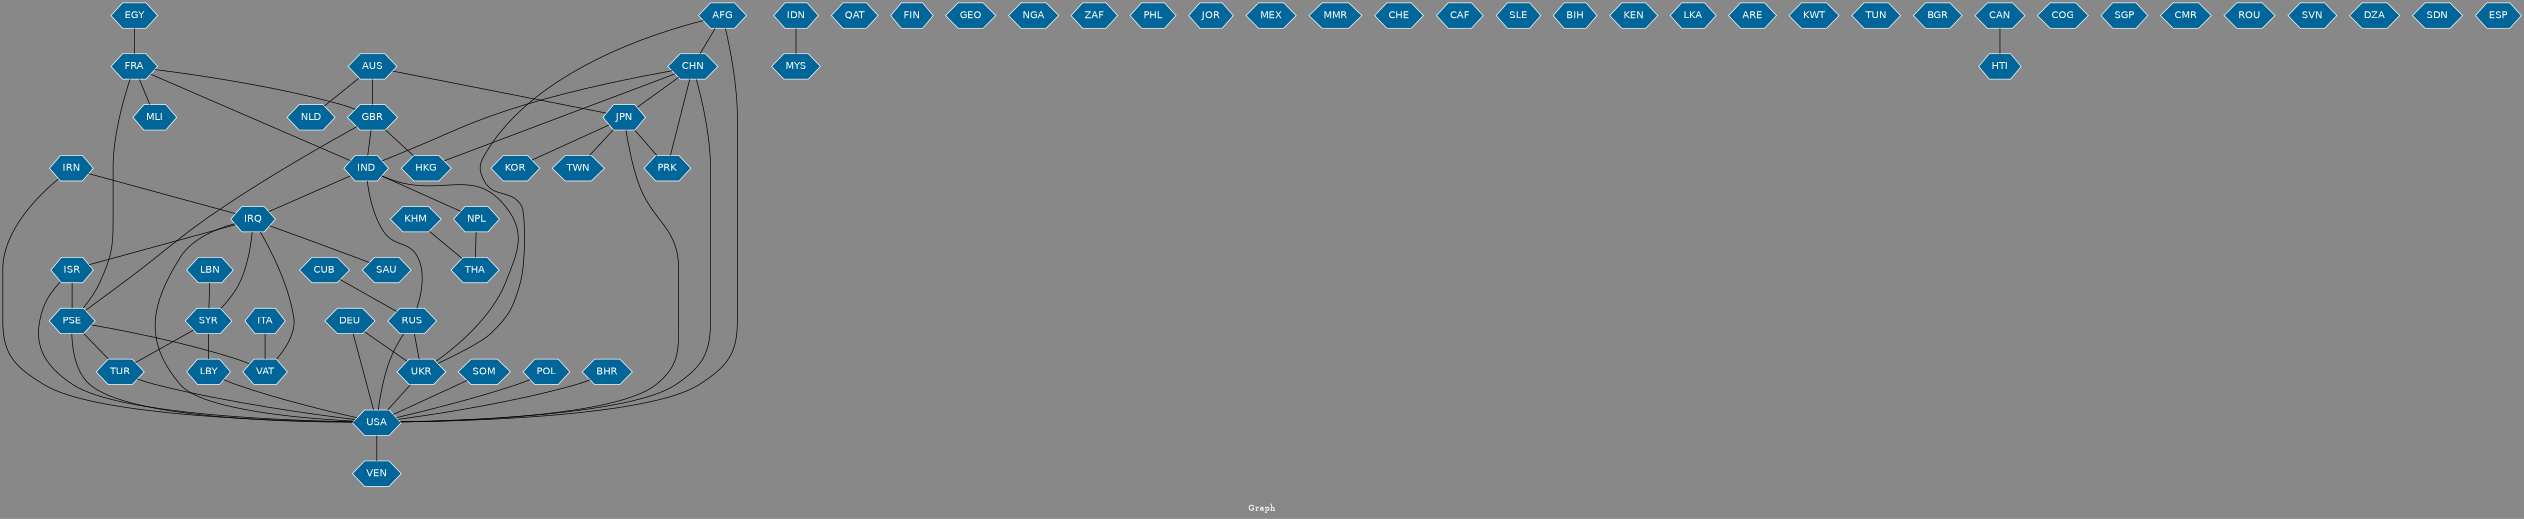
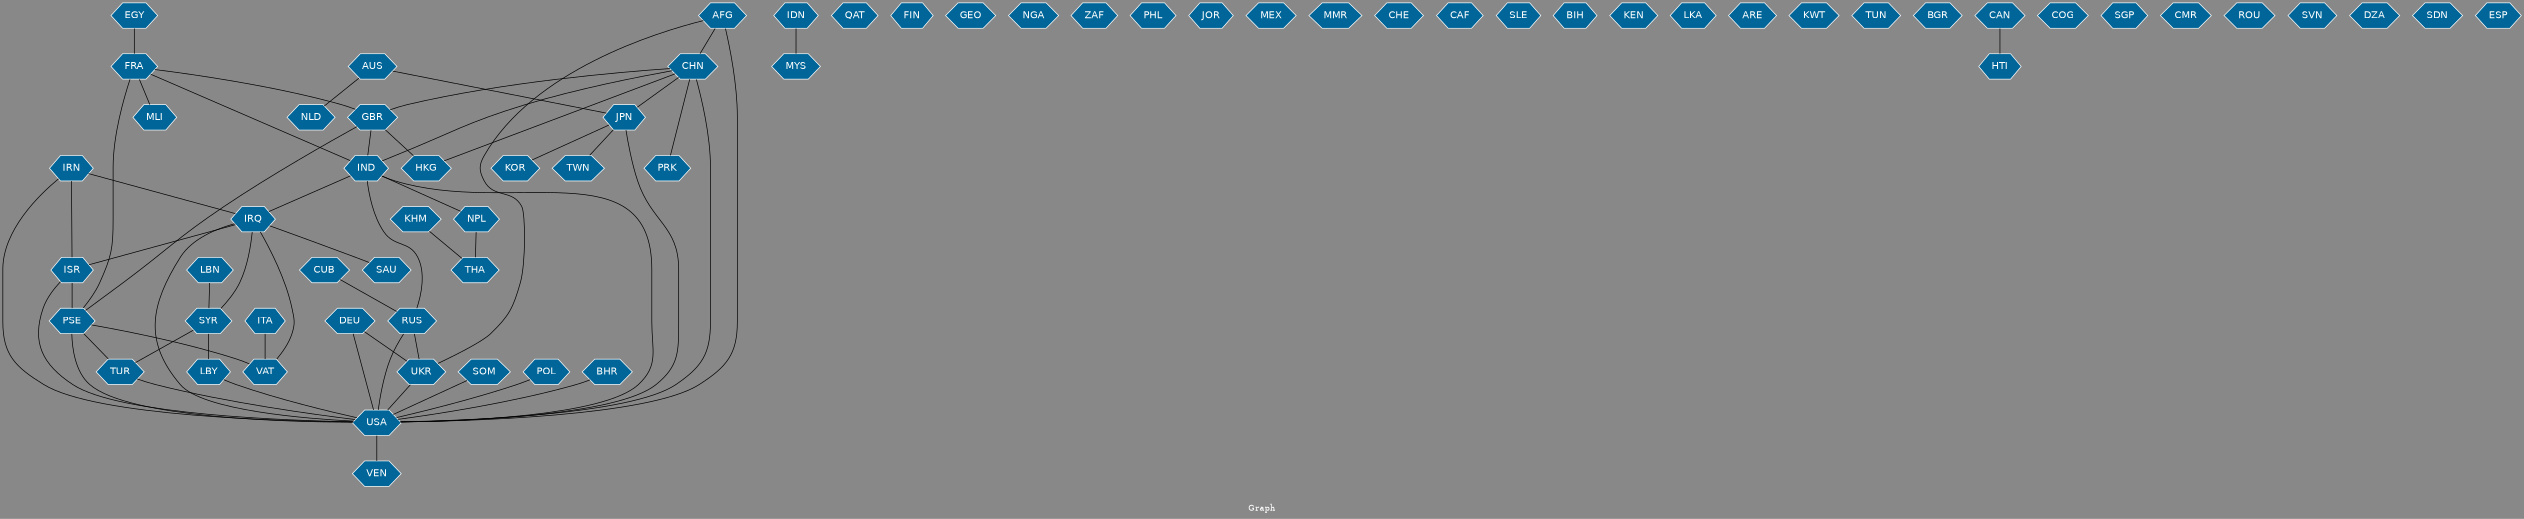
(373, 92) -> (529, 83)
(646, 143) -> none
none -> (72, 219)
(517, 231) -> (652, 292)
